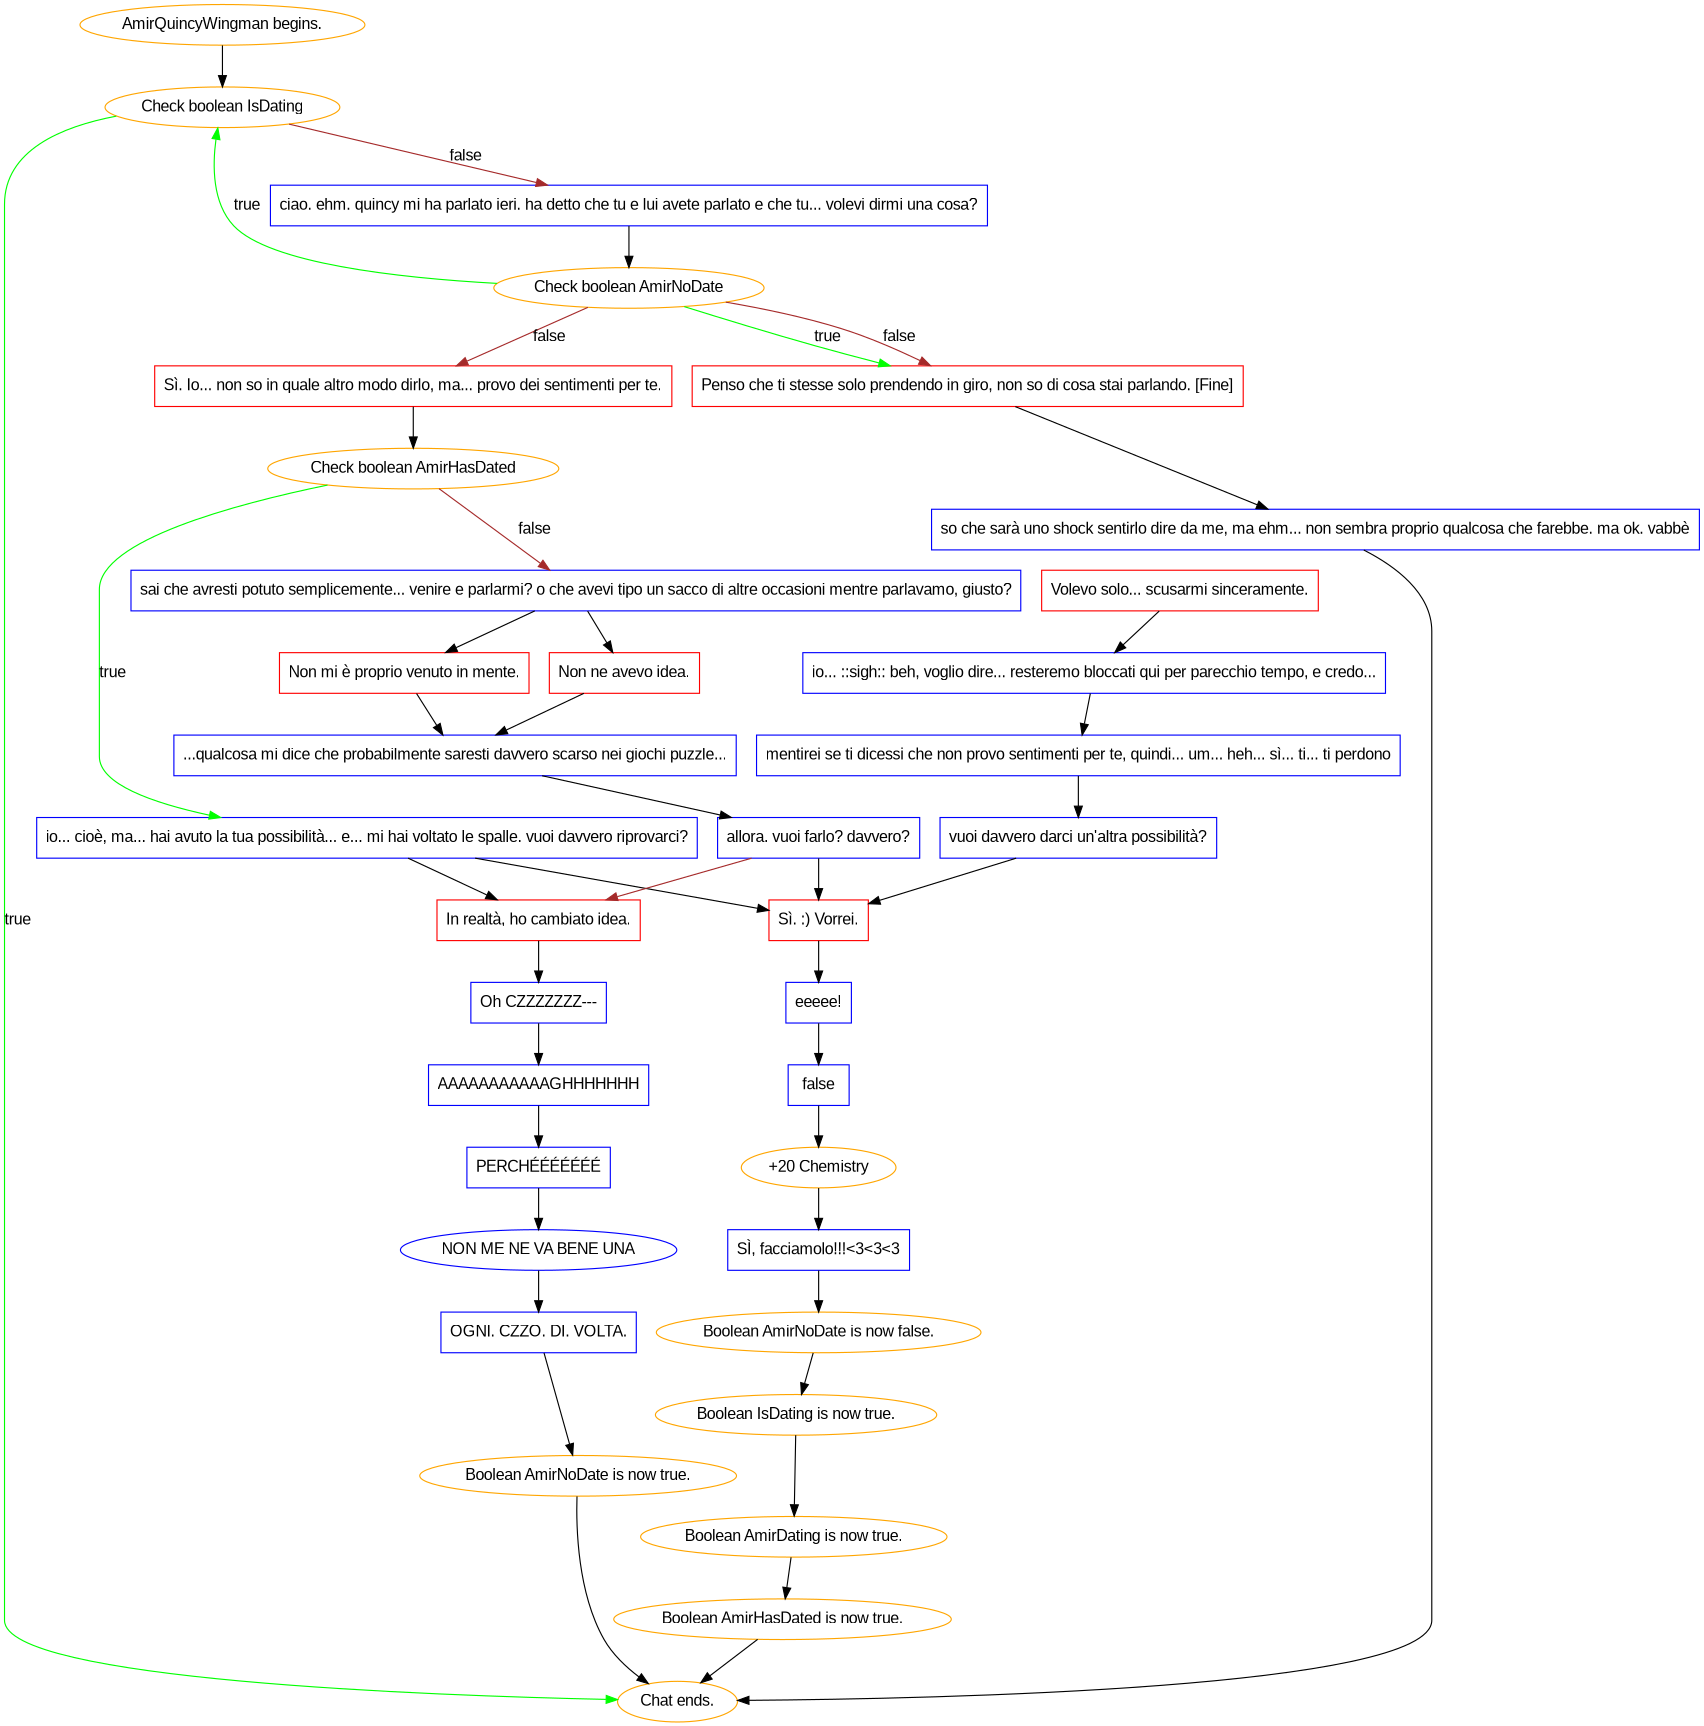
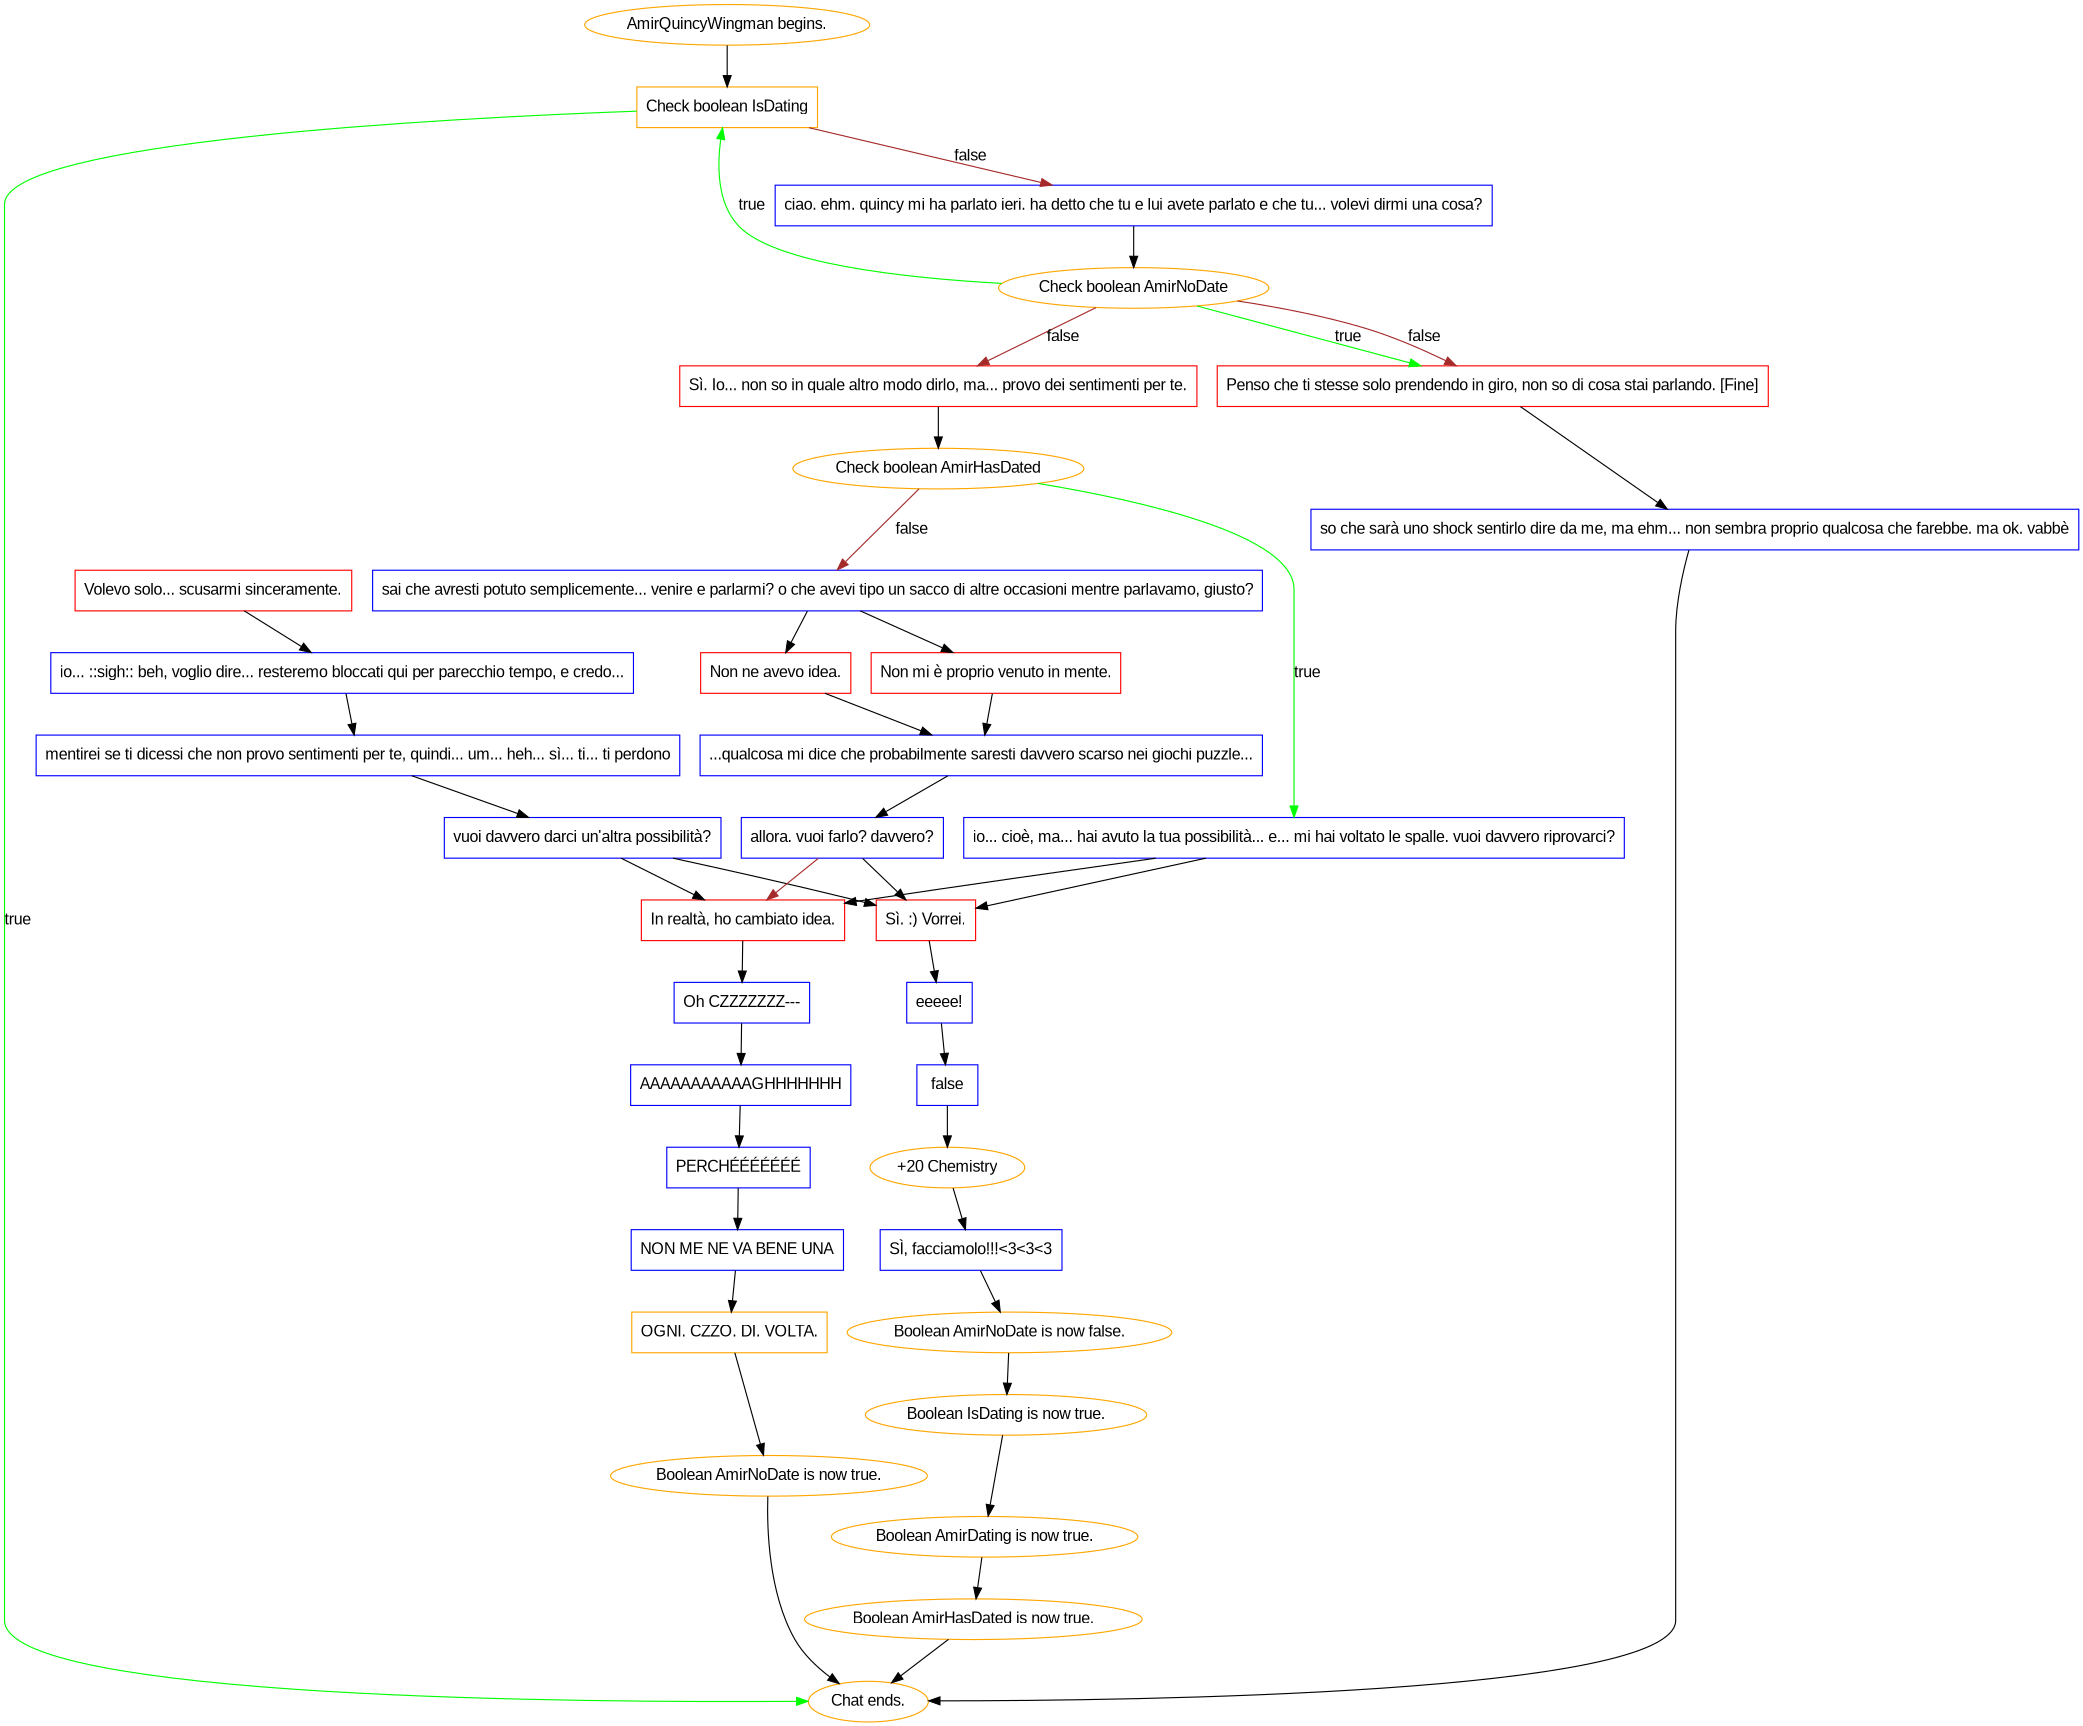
(222, 107) -> (727, 107)
none -> (658, 876)
(539, 1250) -> (737, 1250)
(539, 1332) -> (729, 1332)
